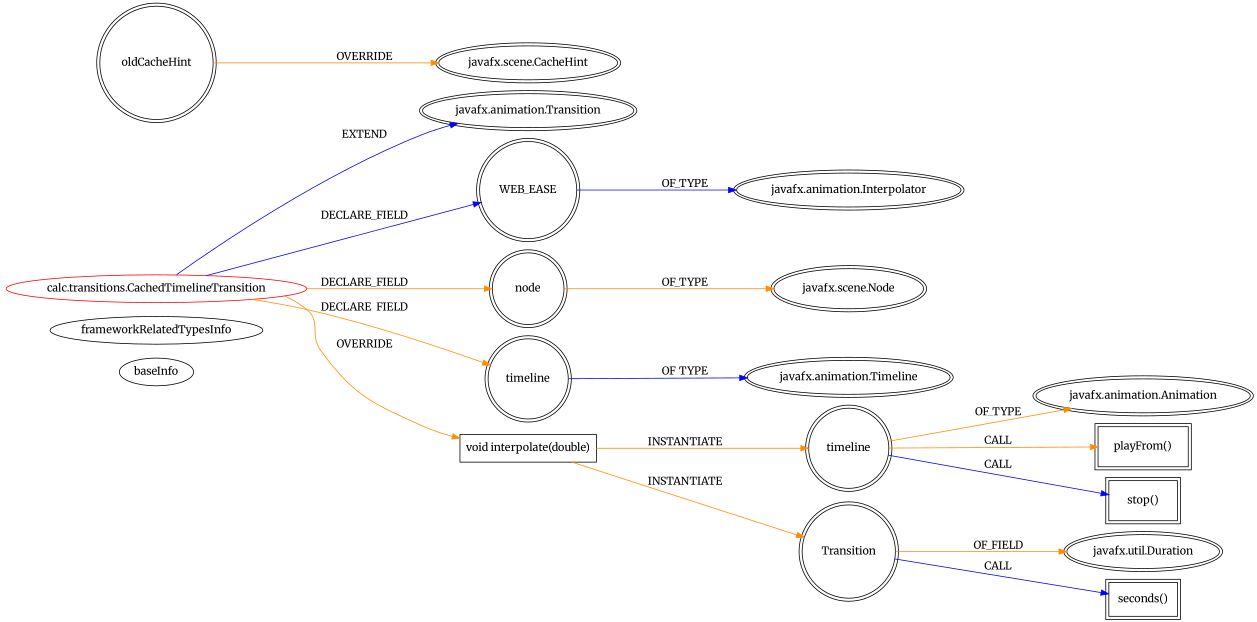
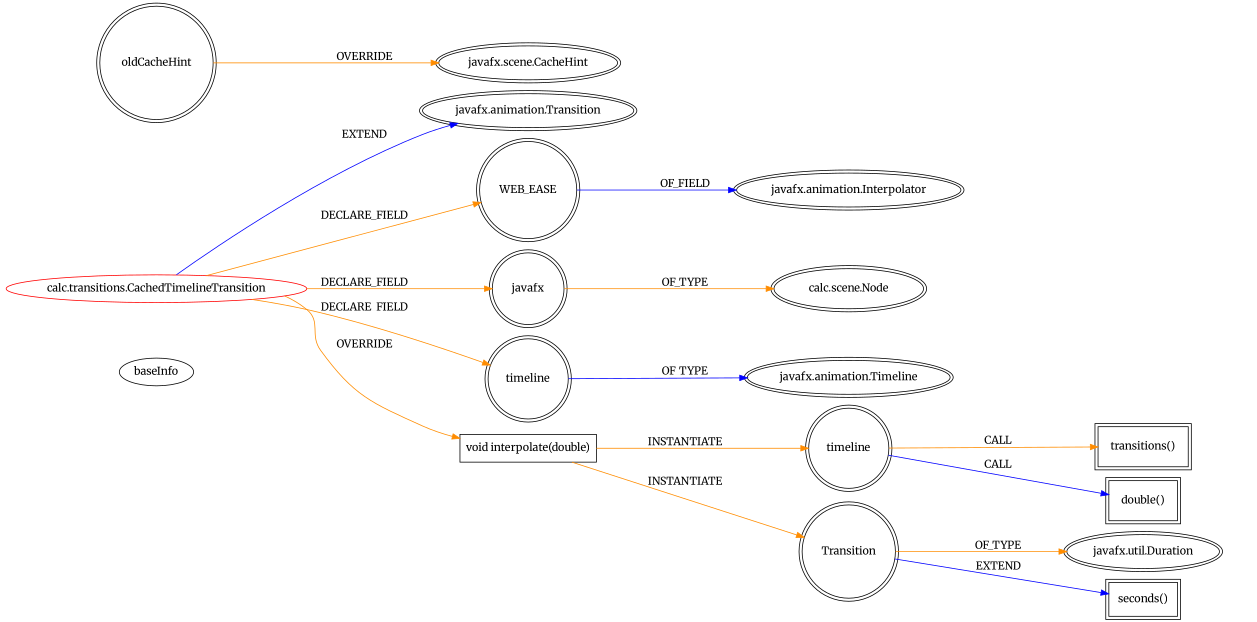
(685, 184) -> (685, 184)
(340, 240) -> (340, 240)
(528, 289) -> (528, 289)
(849, 289) -> (849, 289)
(156, 330) -> none
(1143, 396) -> none
(1143, 447) -> (1143, 447)
(1143, 501) -> (1143, 501)
(998, 546) -> (998, 546)
(998, 567) -> (998, 567)
